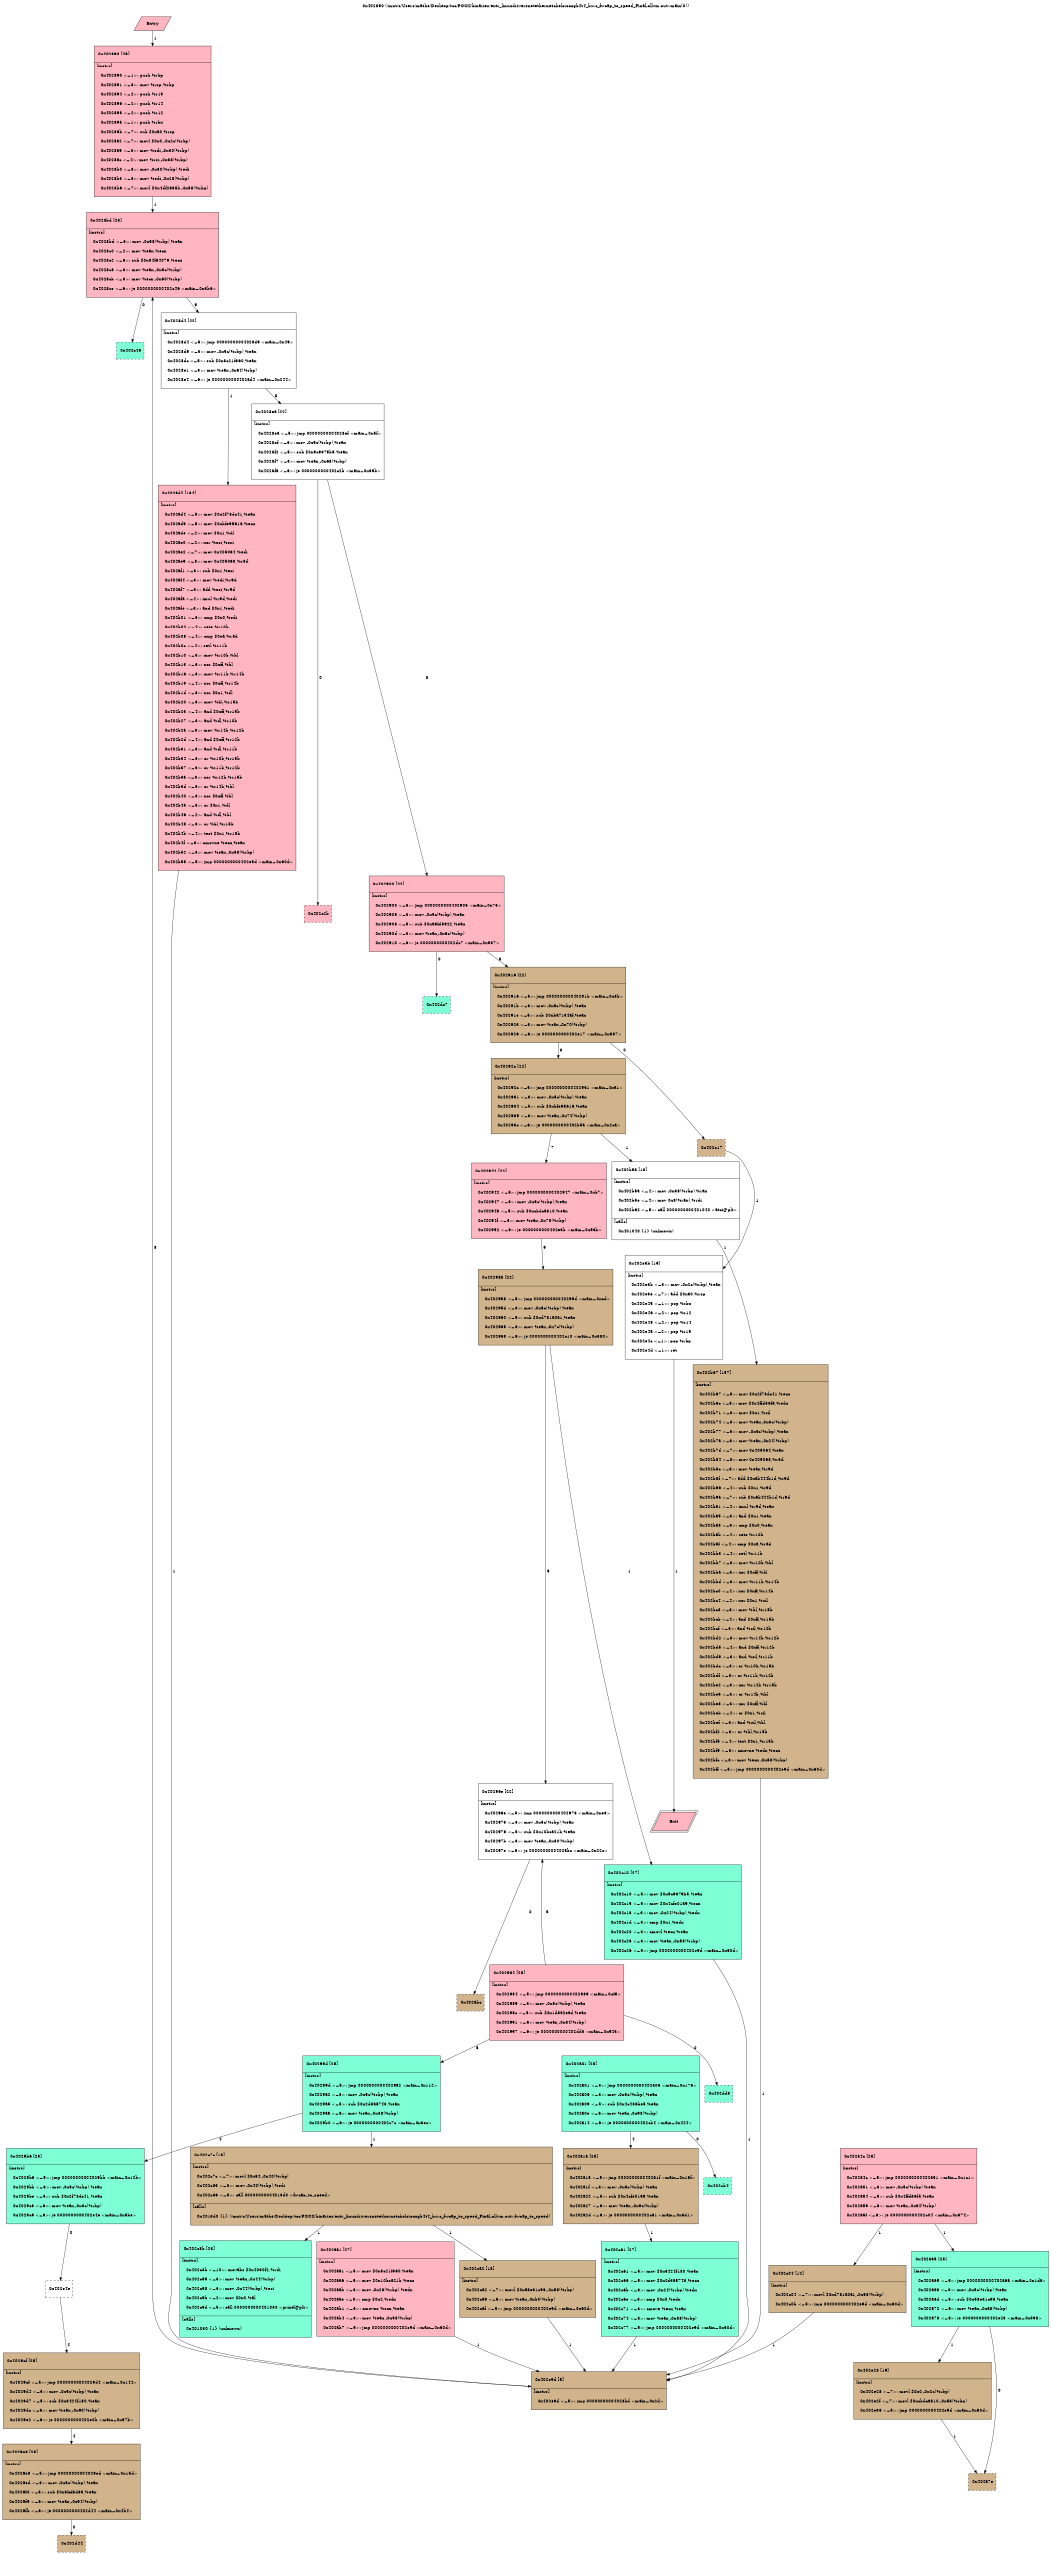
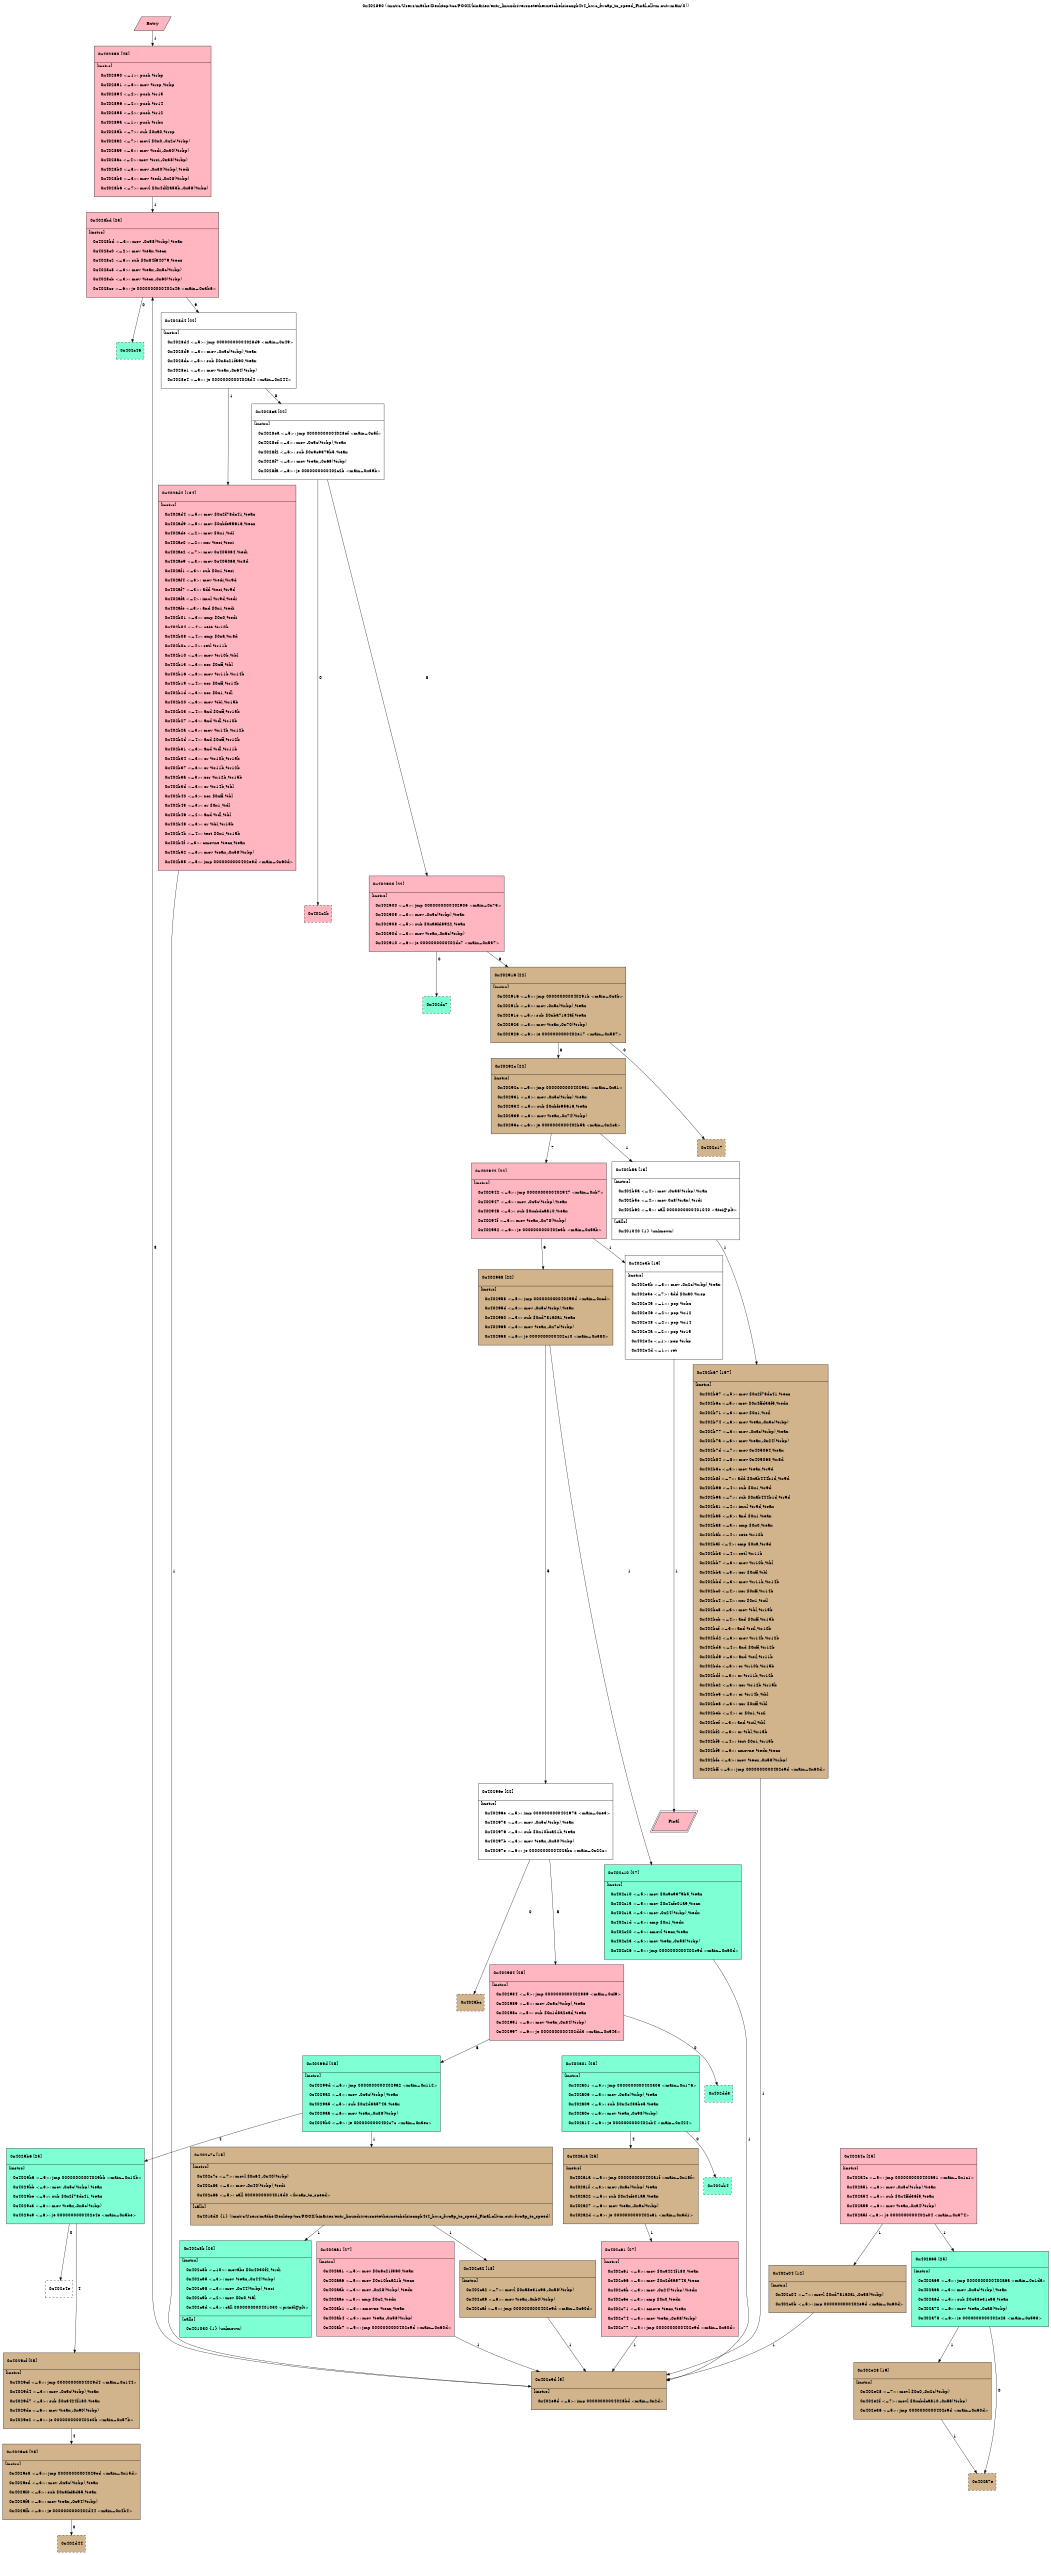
(754, 1206) -> (608, 1250)
(674, 1822) -> (674, 1822)
(541, 1914) -> (553, 1910)
(670, 2289) -> (670, 2289)
(63, 2324) -> (76, 2287)
